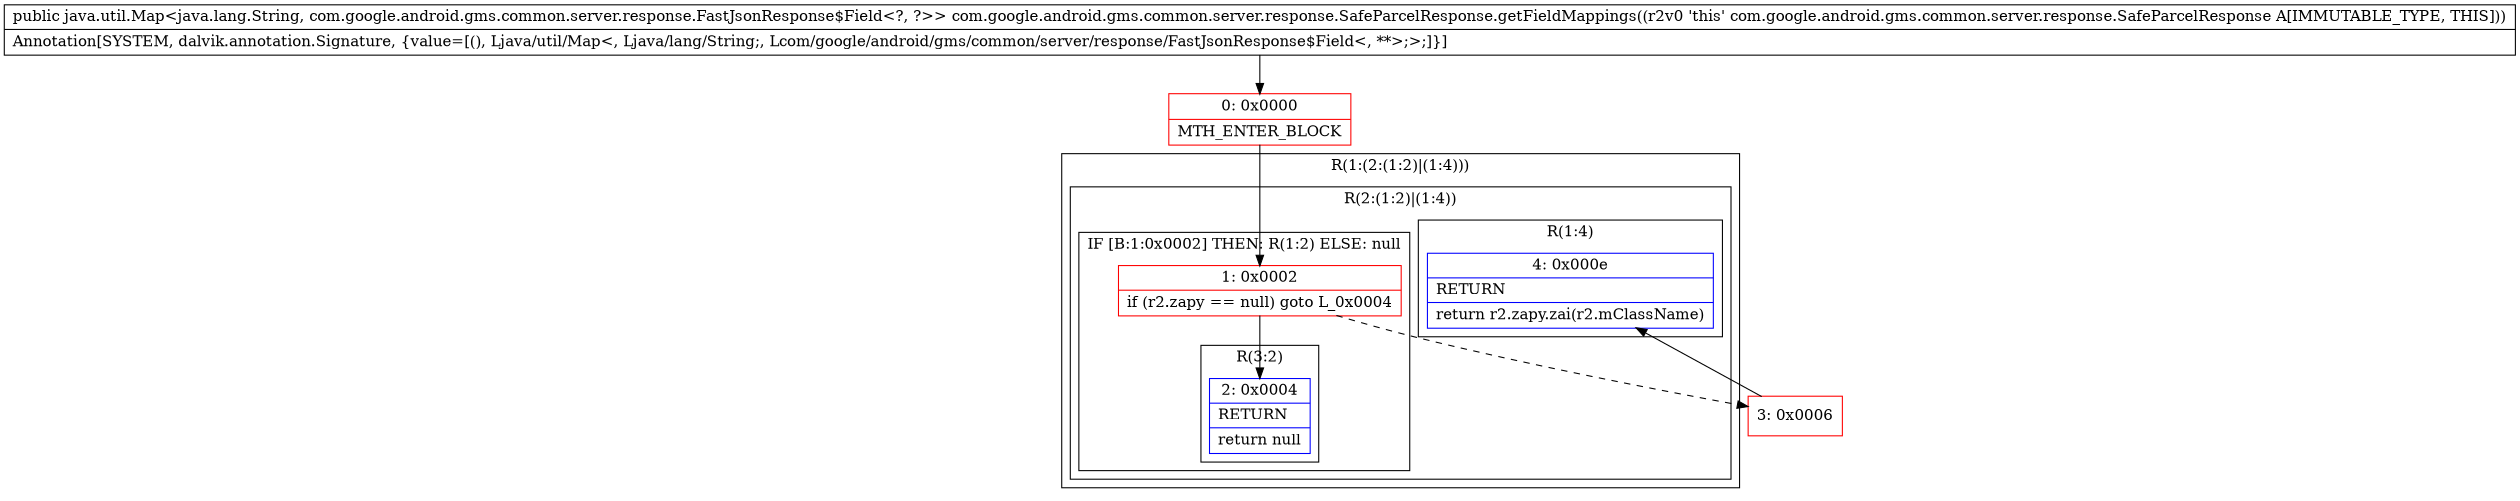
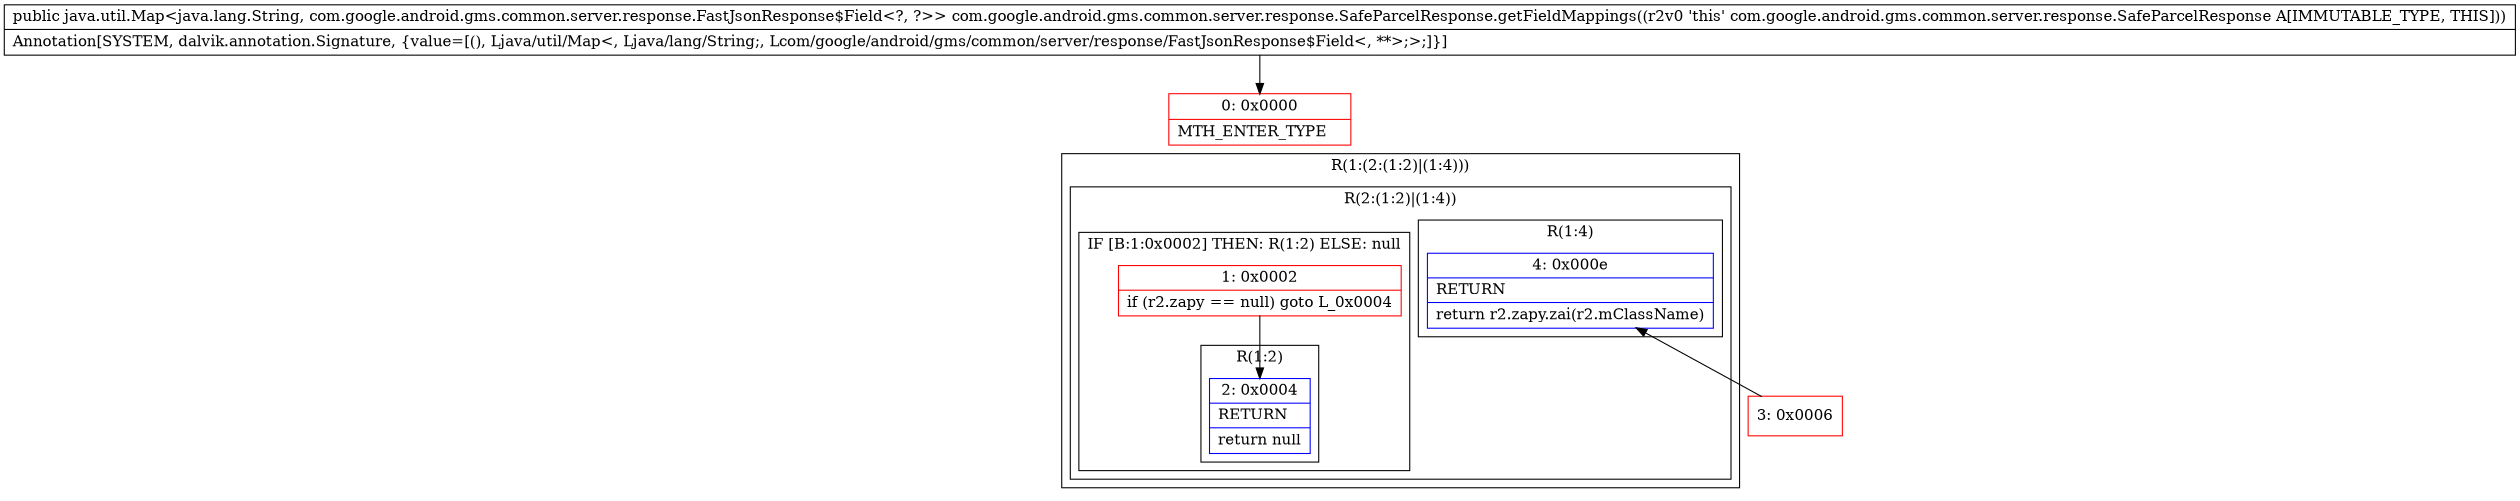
(1260, 132) -> (1252, 132)
(1260, 200) -> none
(1260, 358) -> (1260, 358)
(1536, 365) -> none
